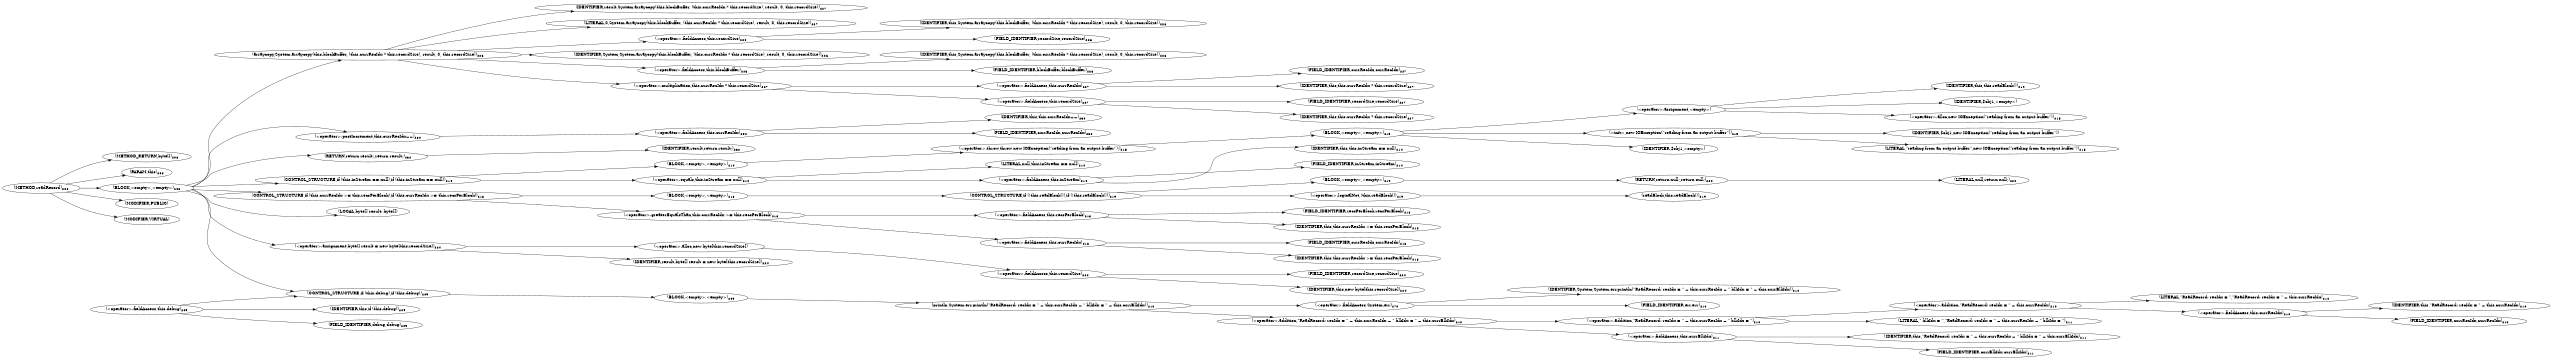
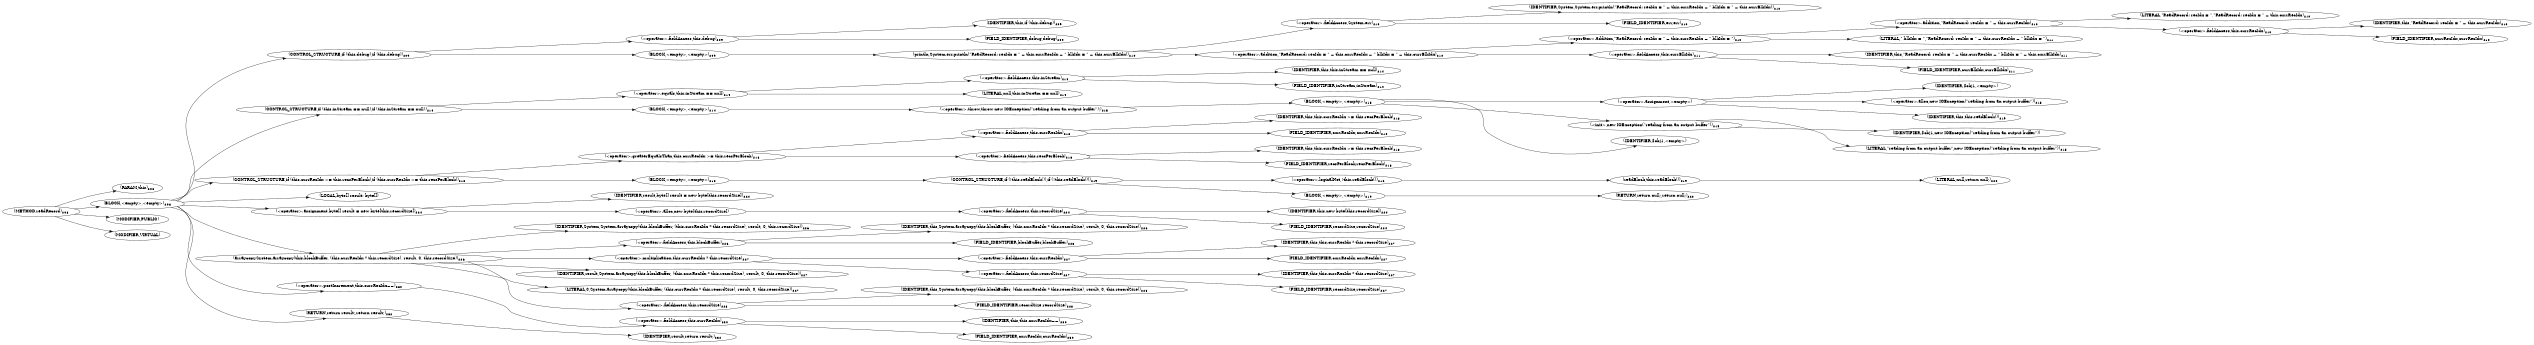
(147, 157) -> none
(1833, 180) -> (1810, 180)
(1400, 196) -> (1381, 180)
(237, 300) -> (522, 47)
(1395, 305) -> (1376, 23)
